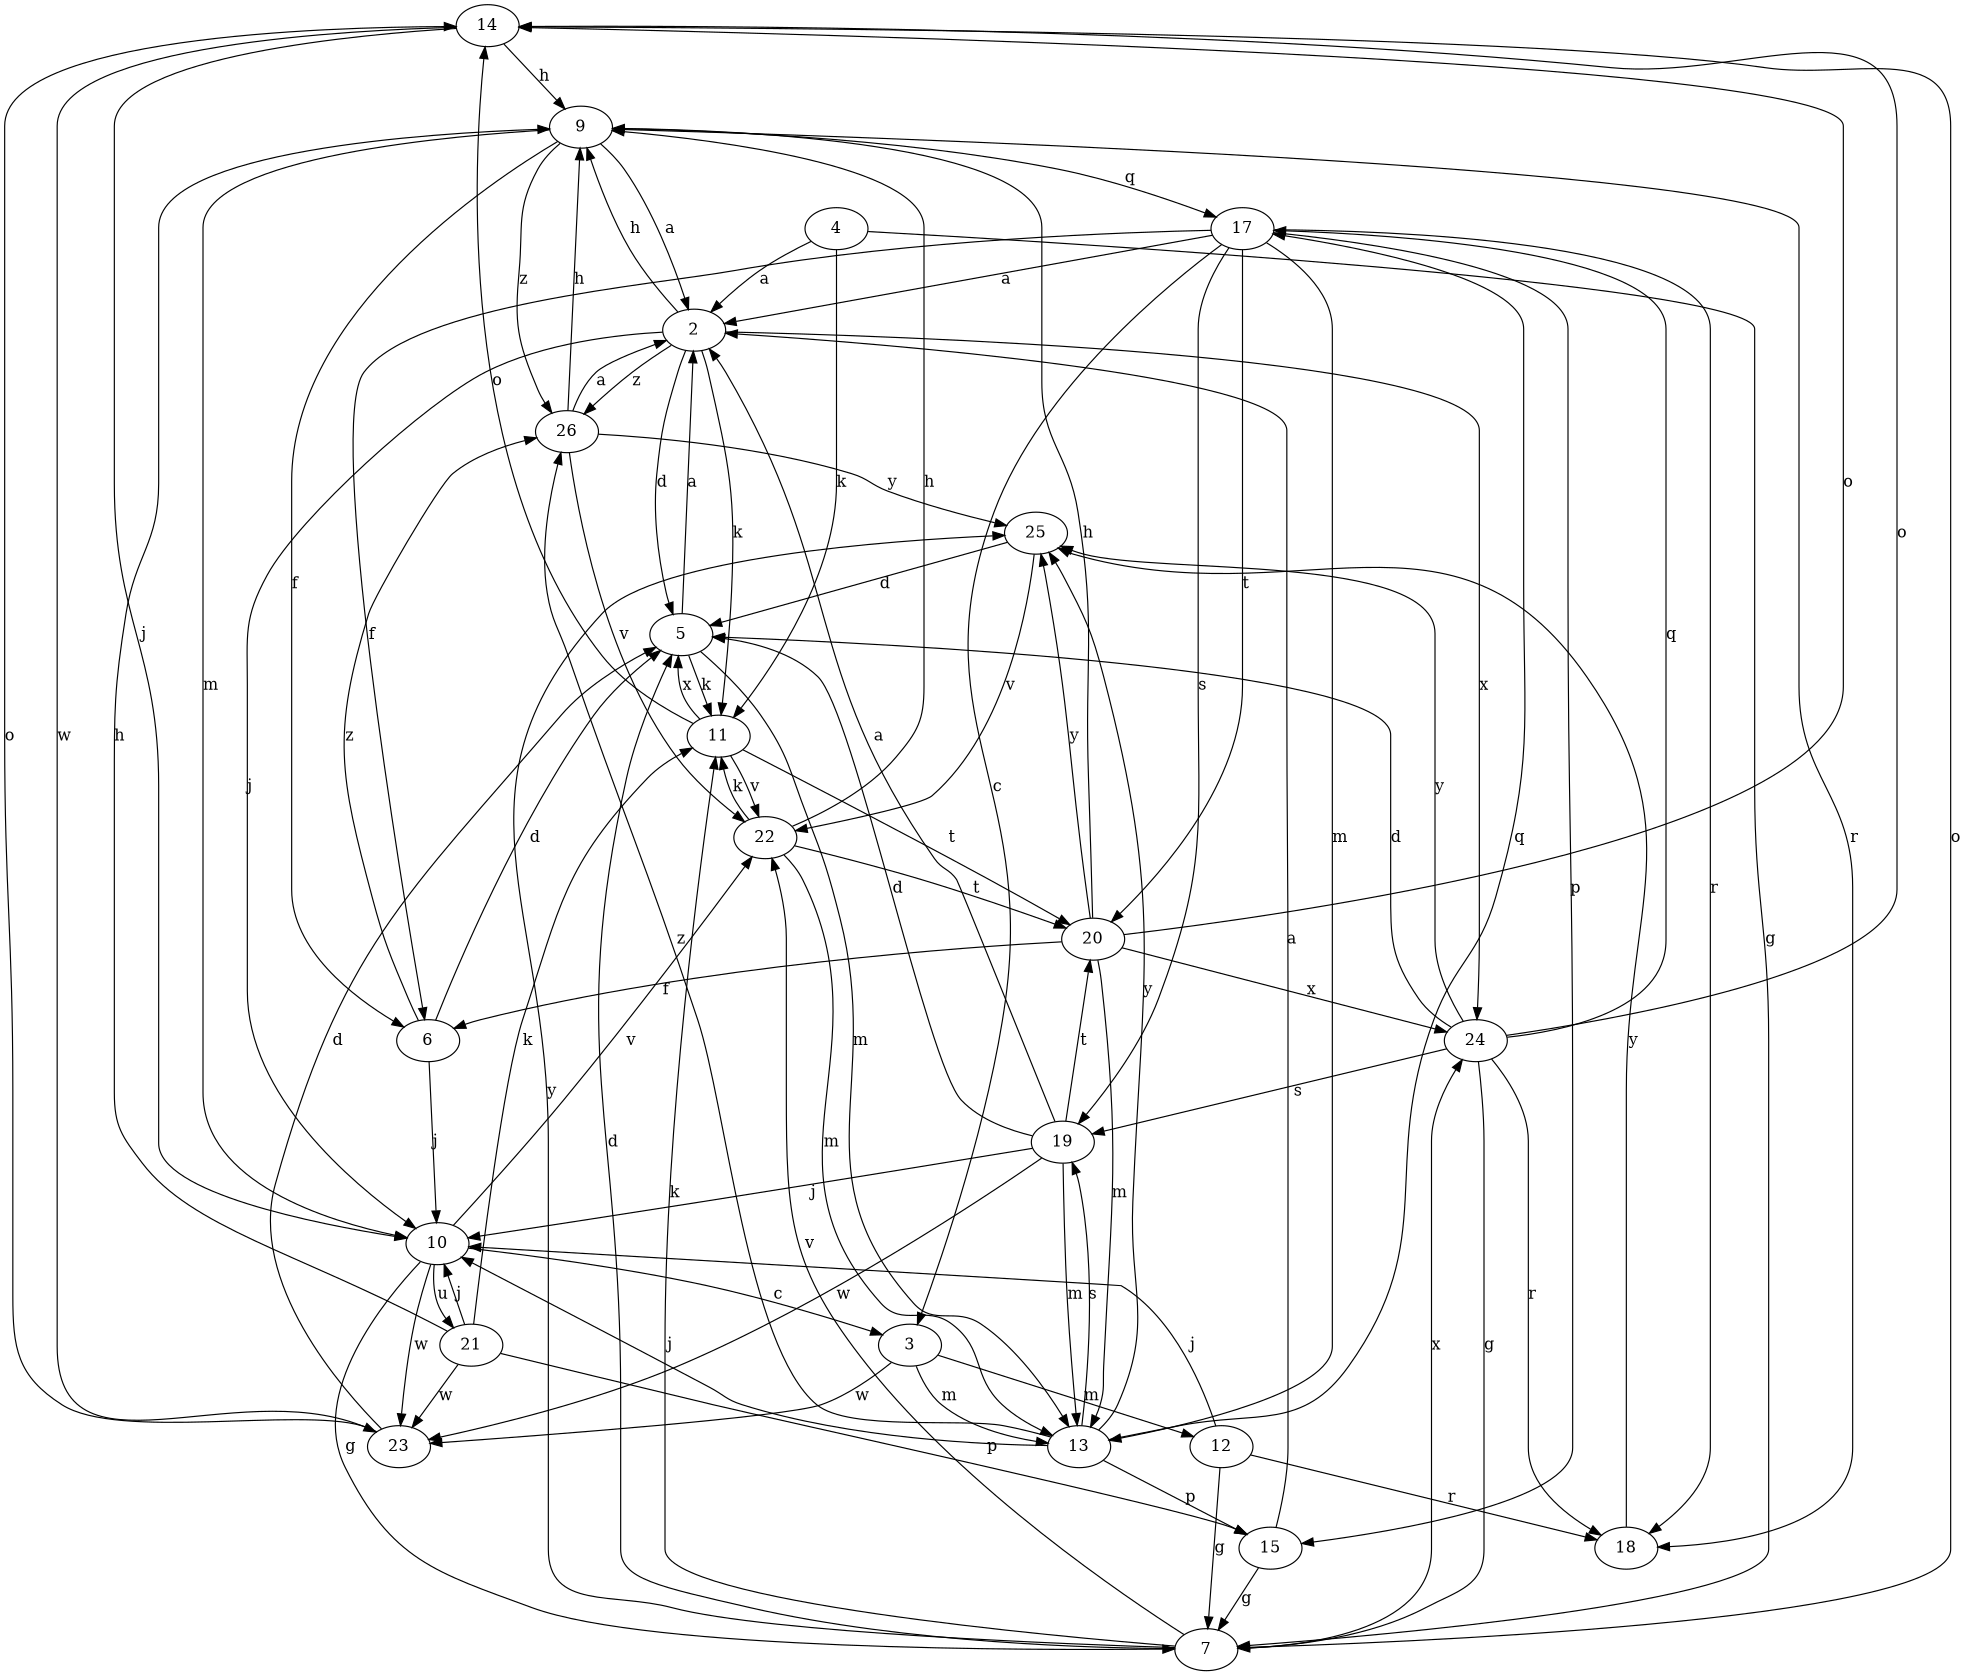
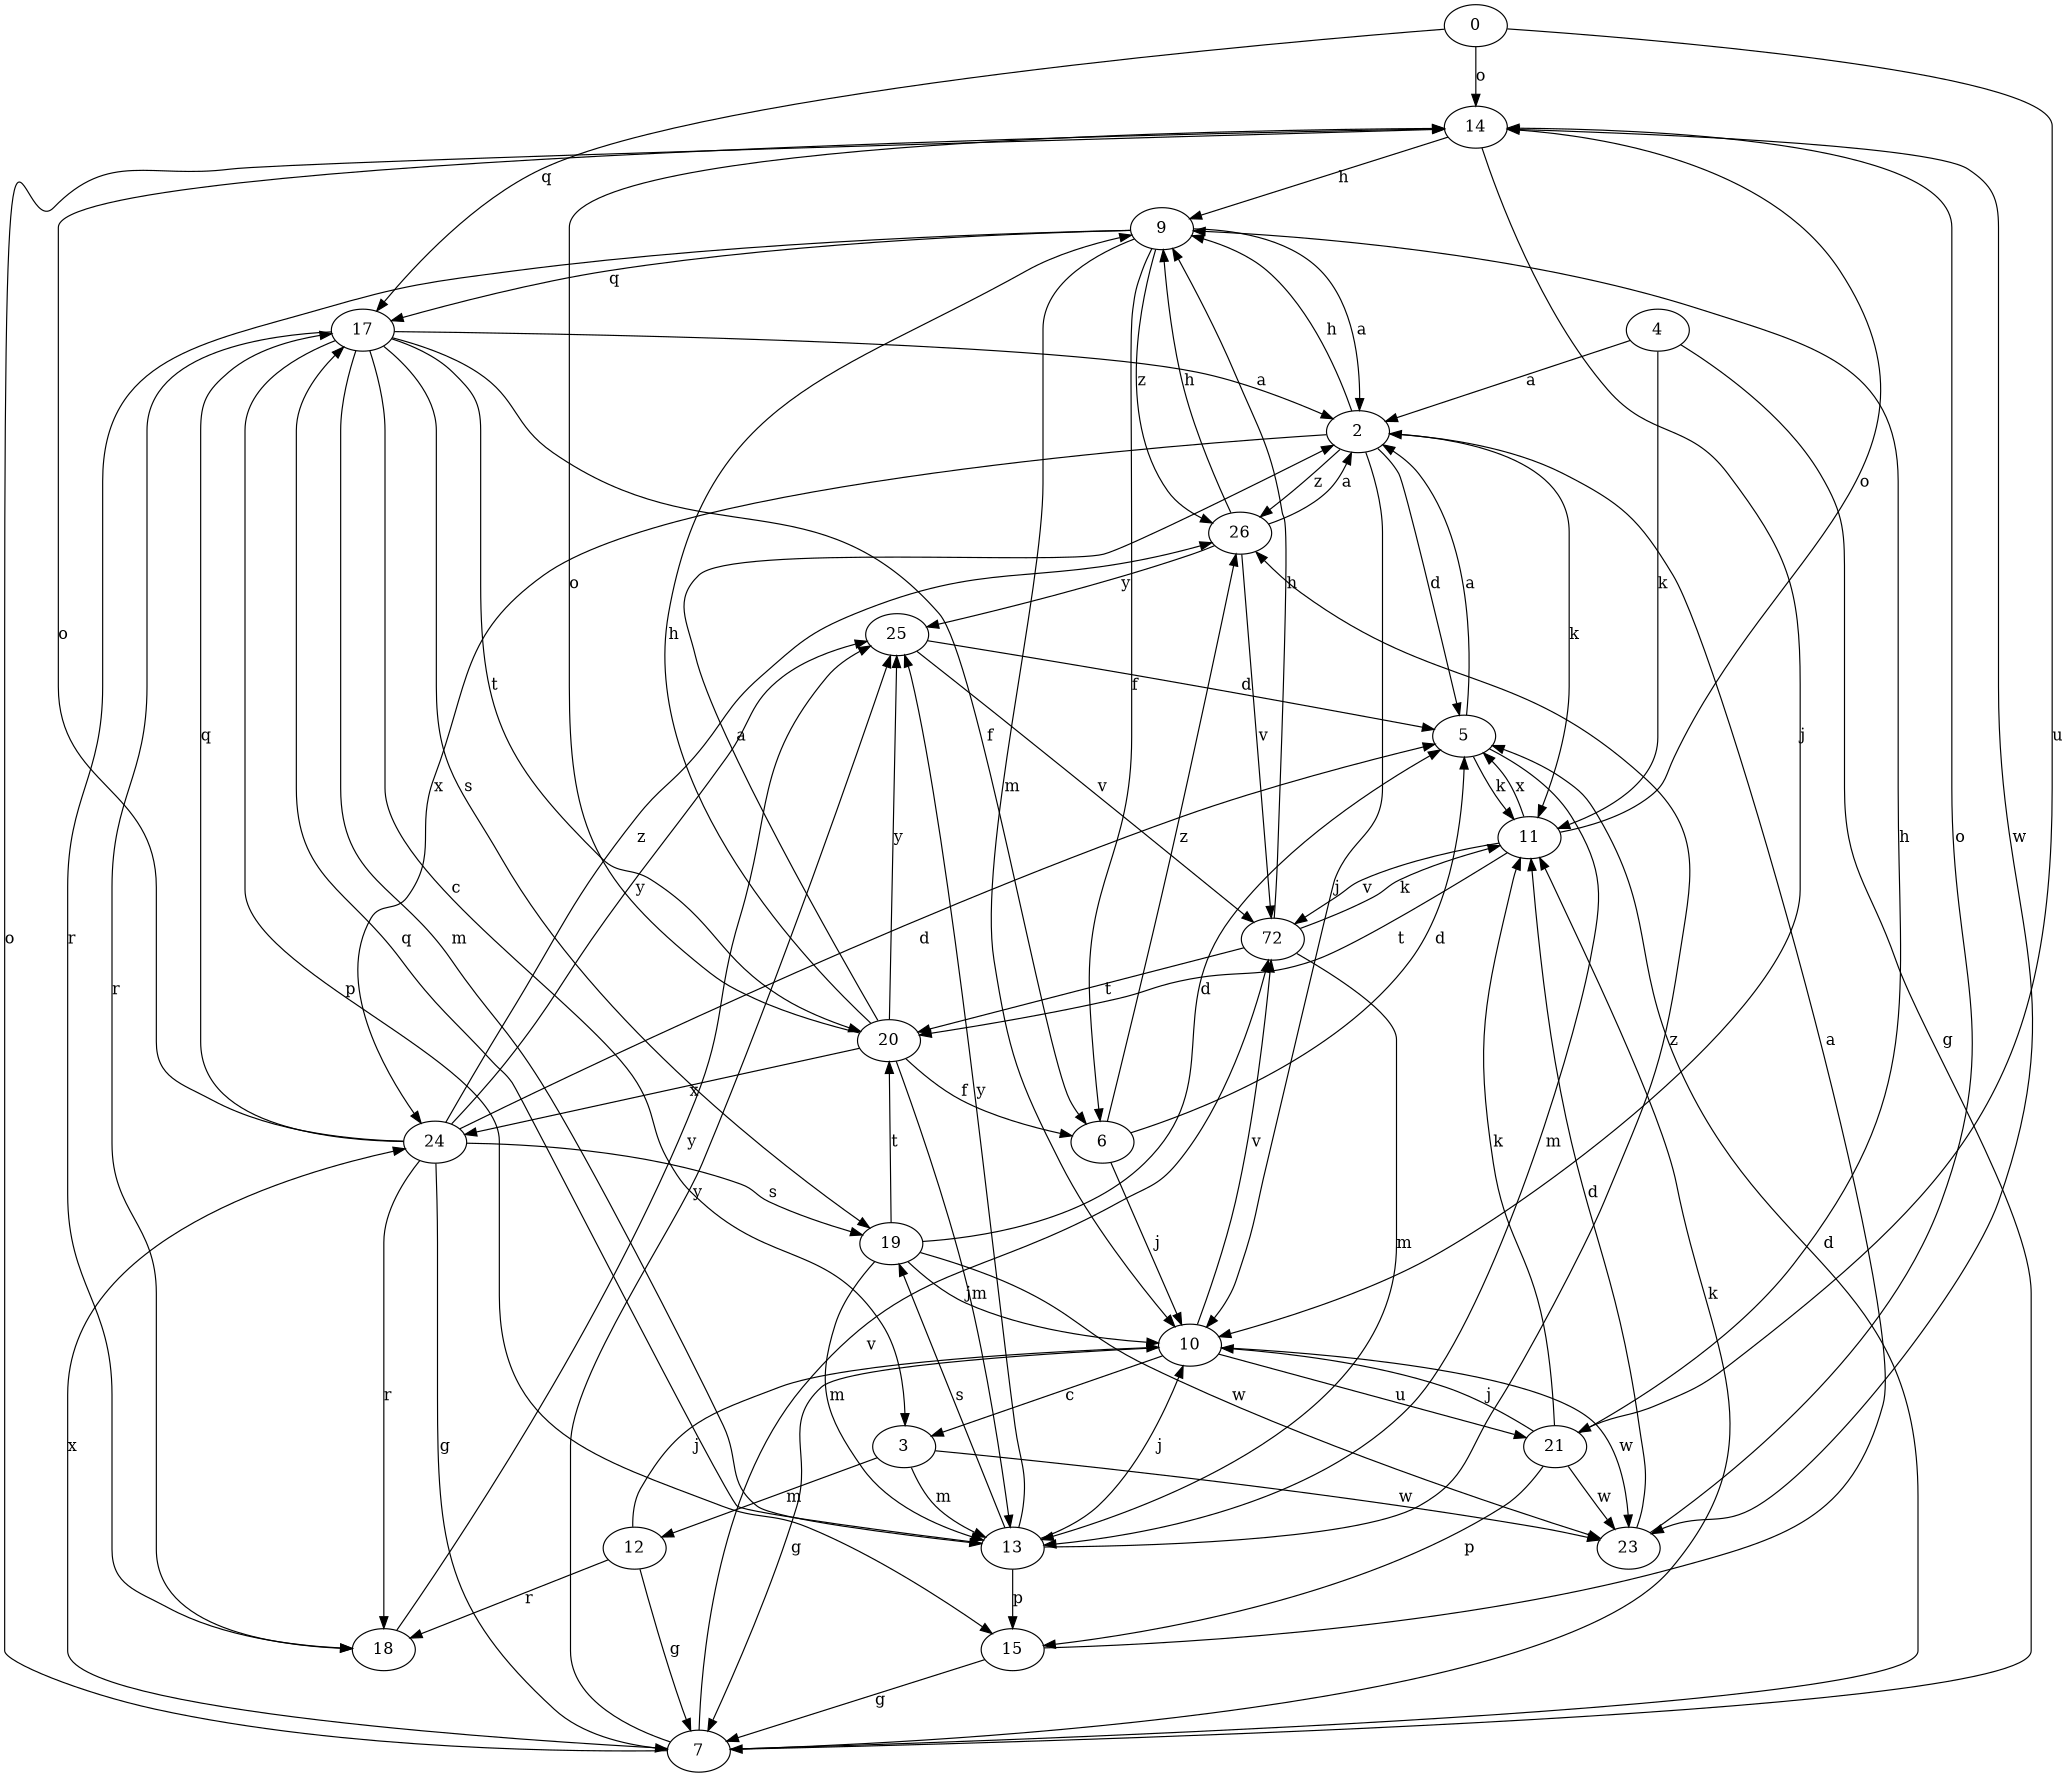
none -> (1476, 26)
none -> (733, 706)
(871, 748) -> (774, 560)
(765, 838) -> (1273, 939)
(341, 1005) -> (1587, 1201)
